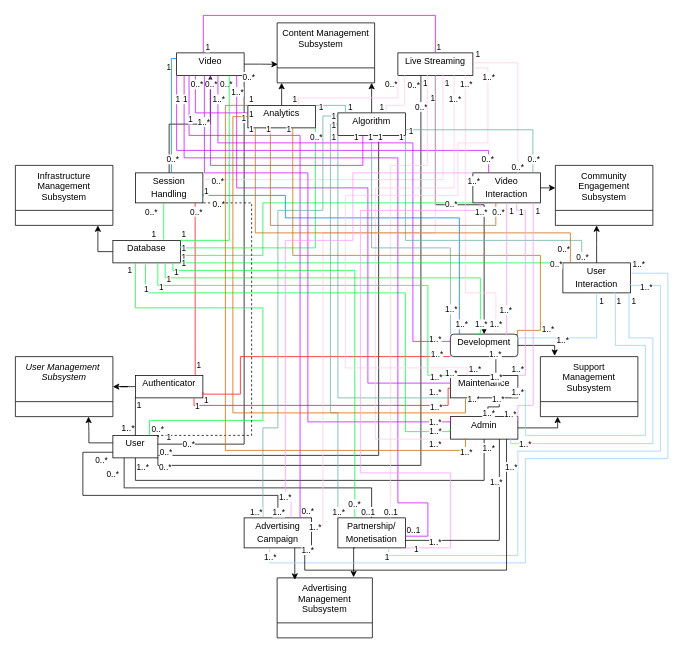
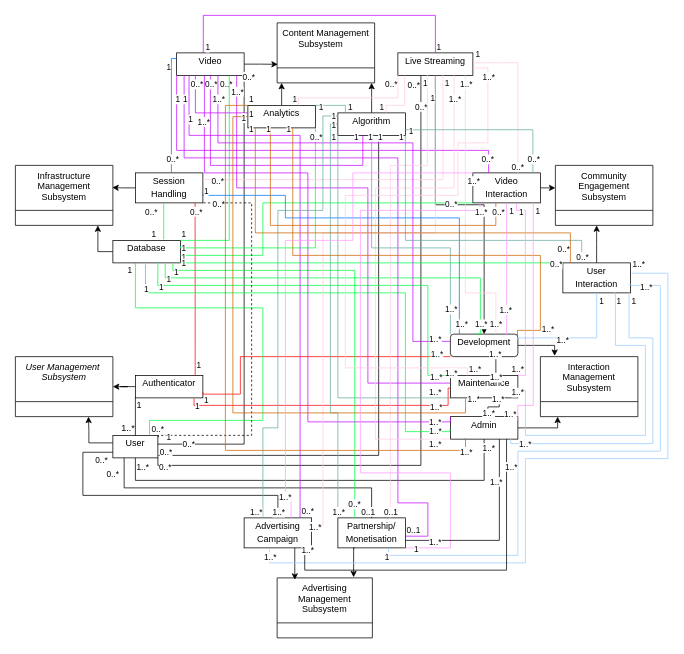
(169, 134) -> (119, 188)
(589, 367) -> (589, 367)
